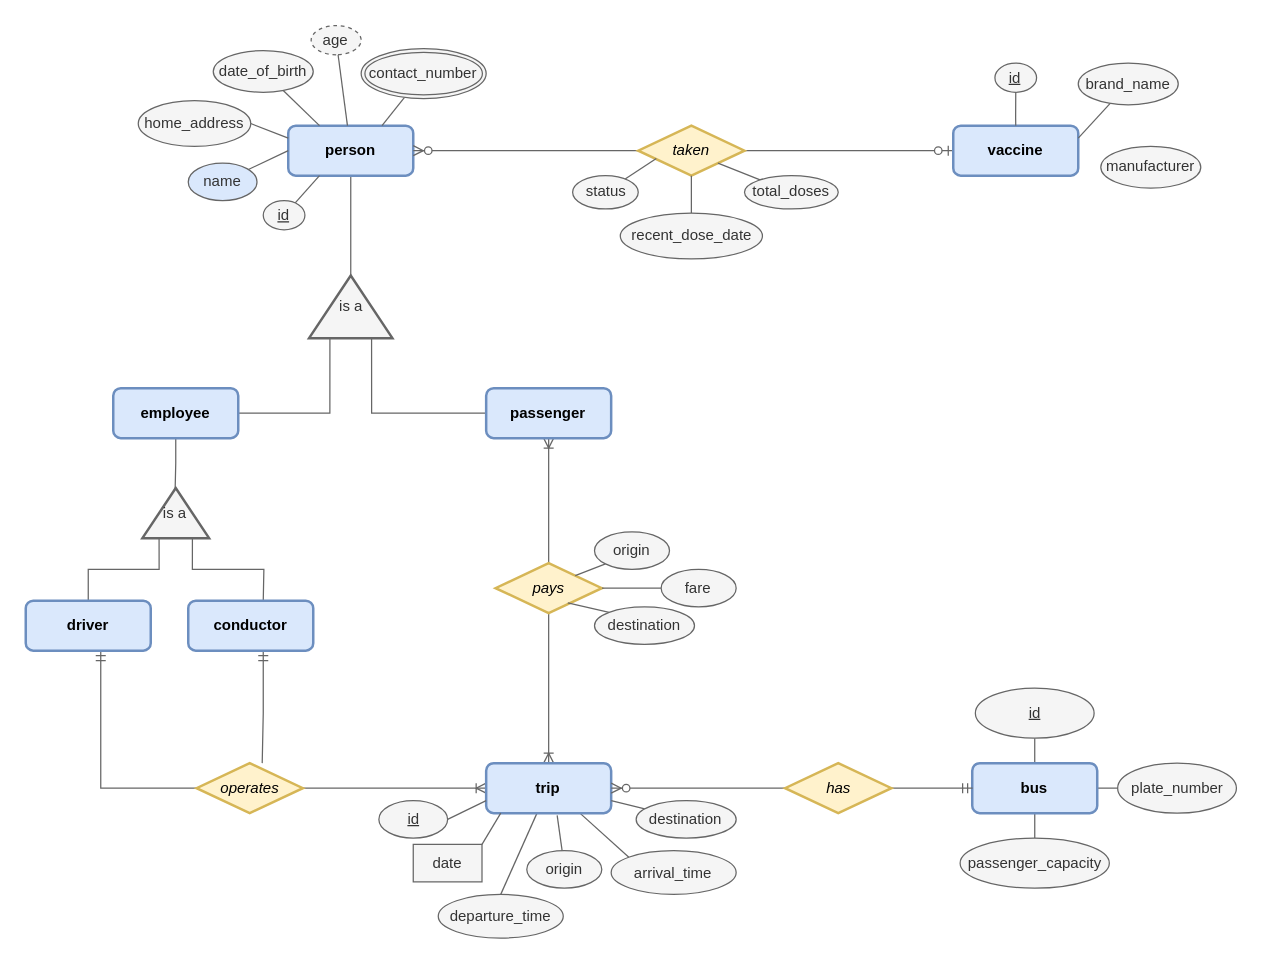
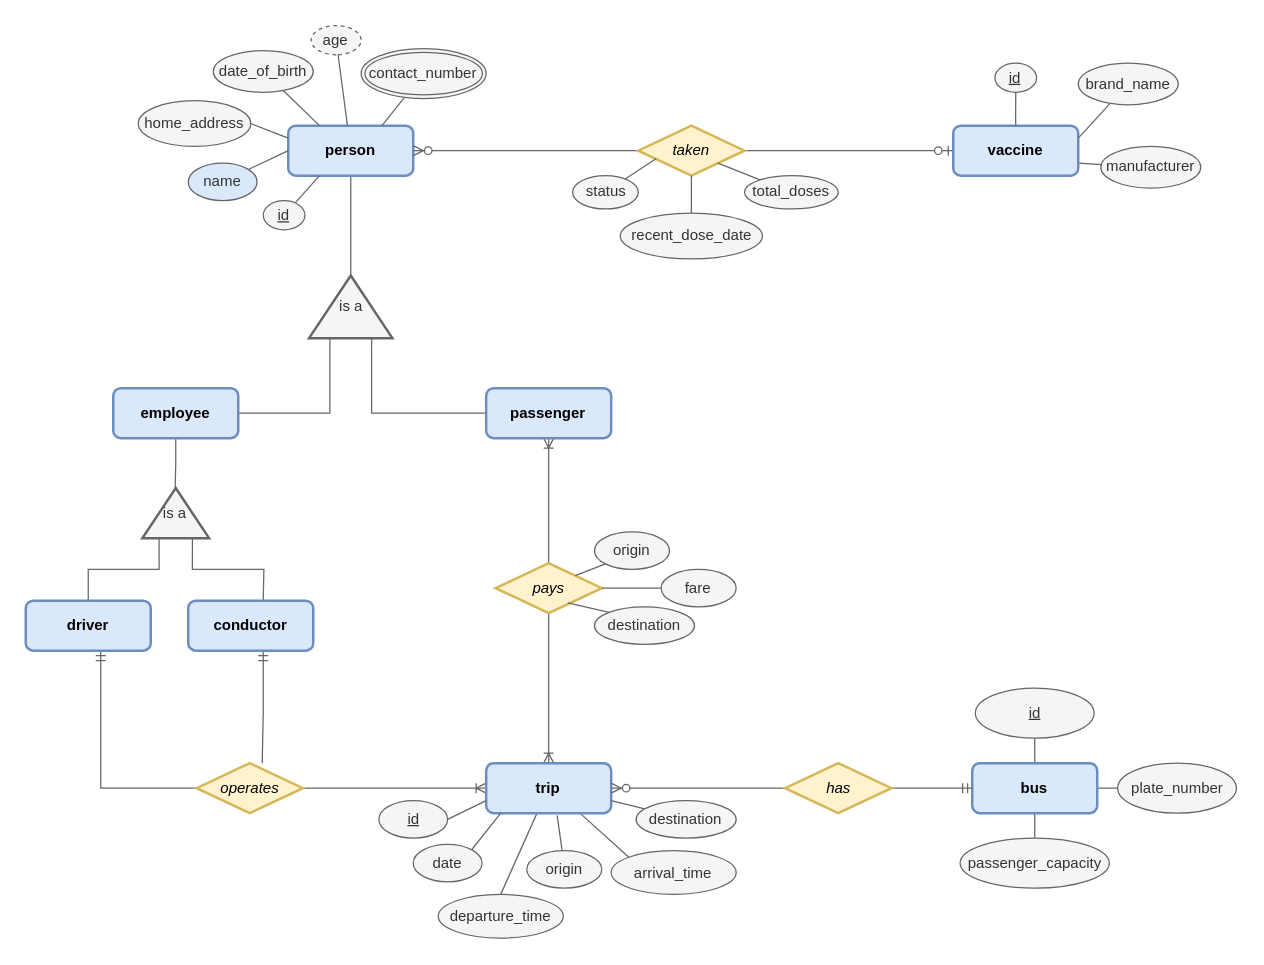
none -> (1090, 164)
(448, 863) -> (448, 863)
